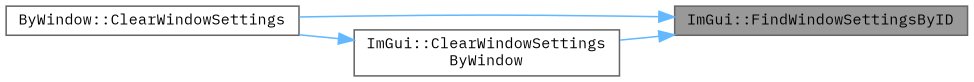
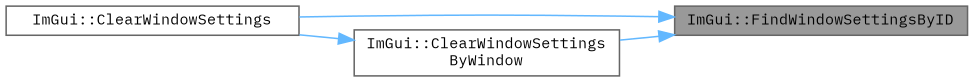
(153, 21) -> (153, 21)
